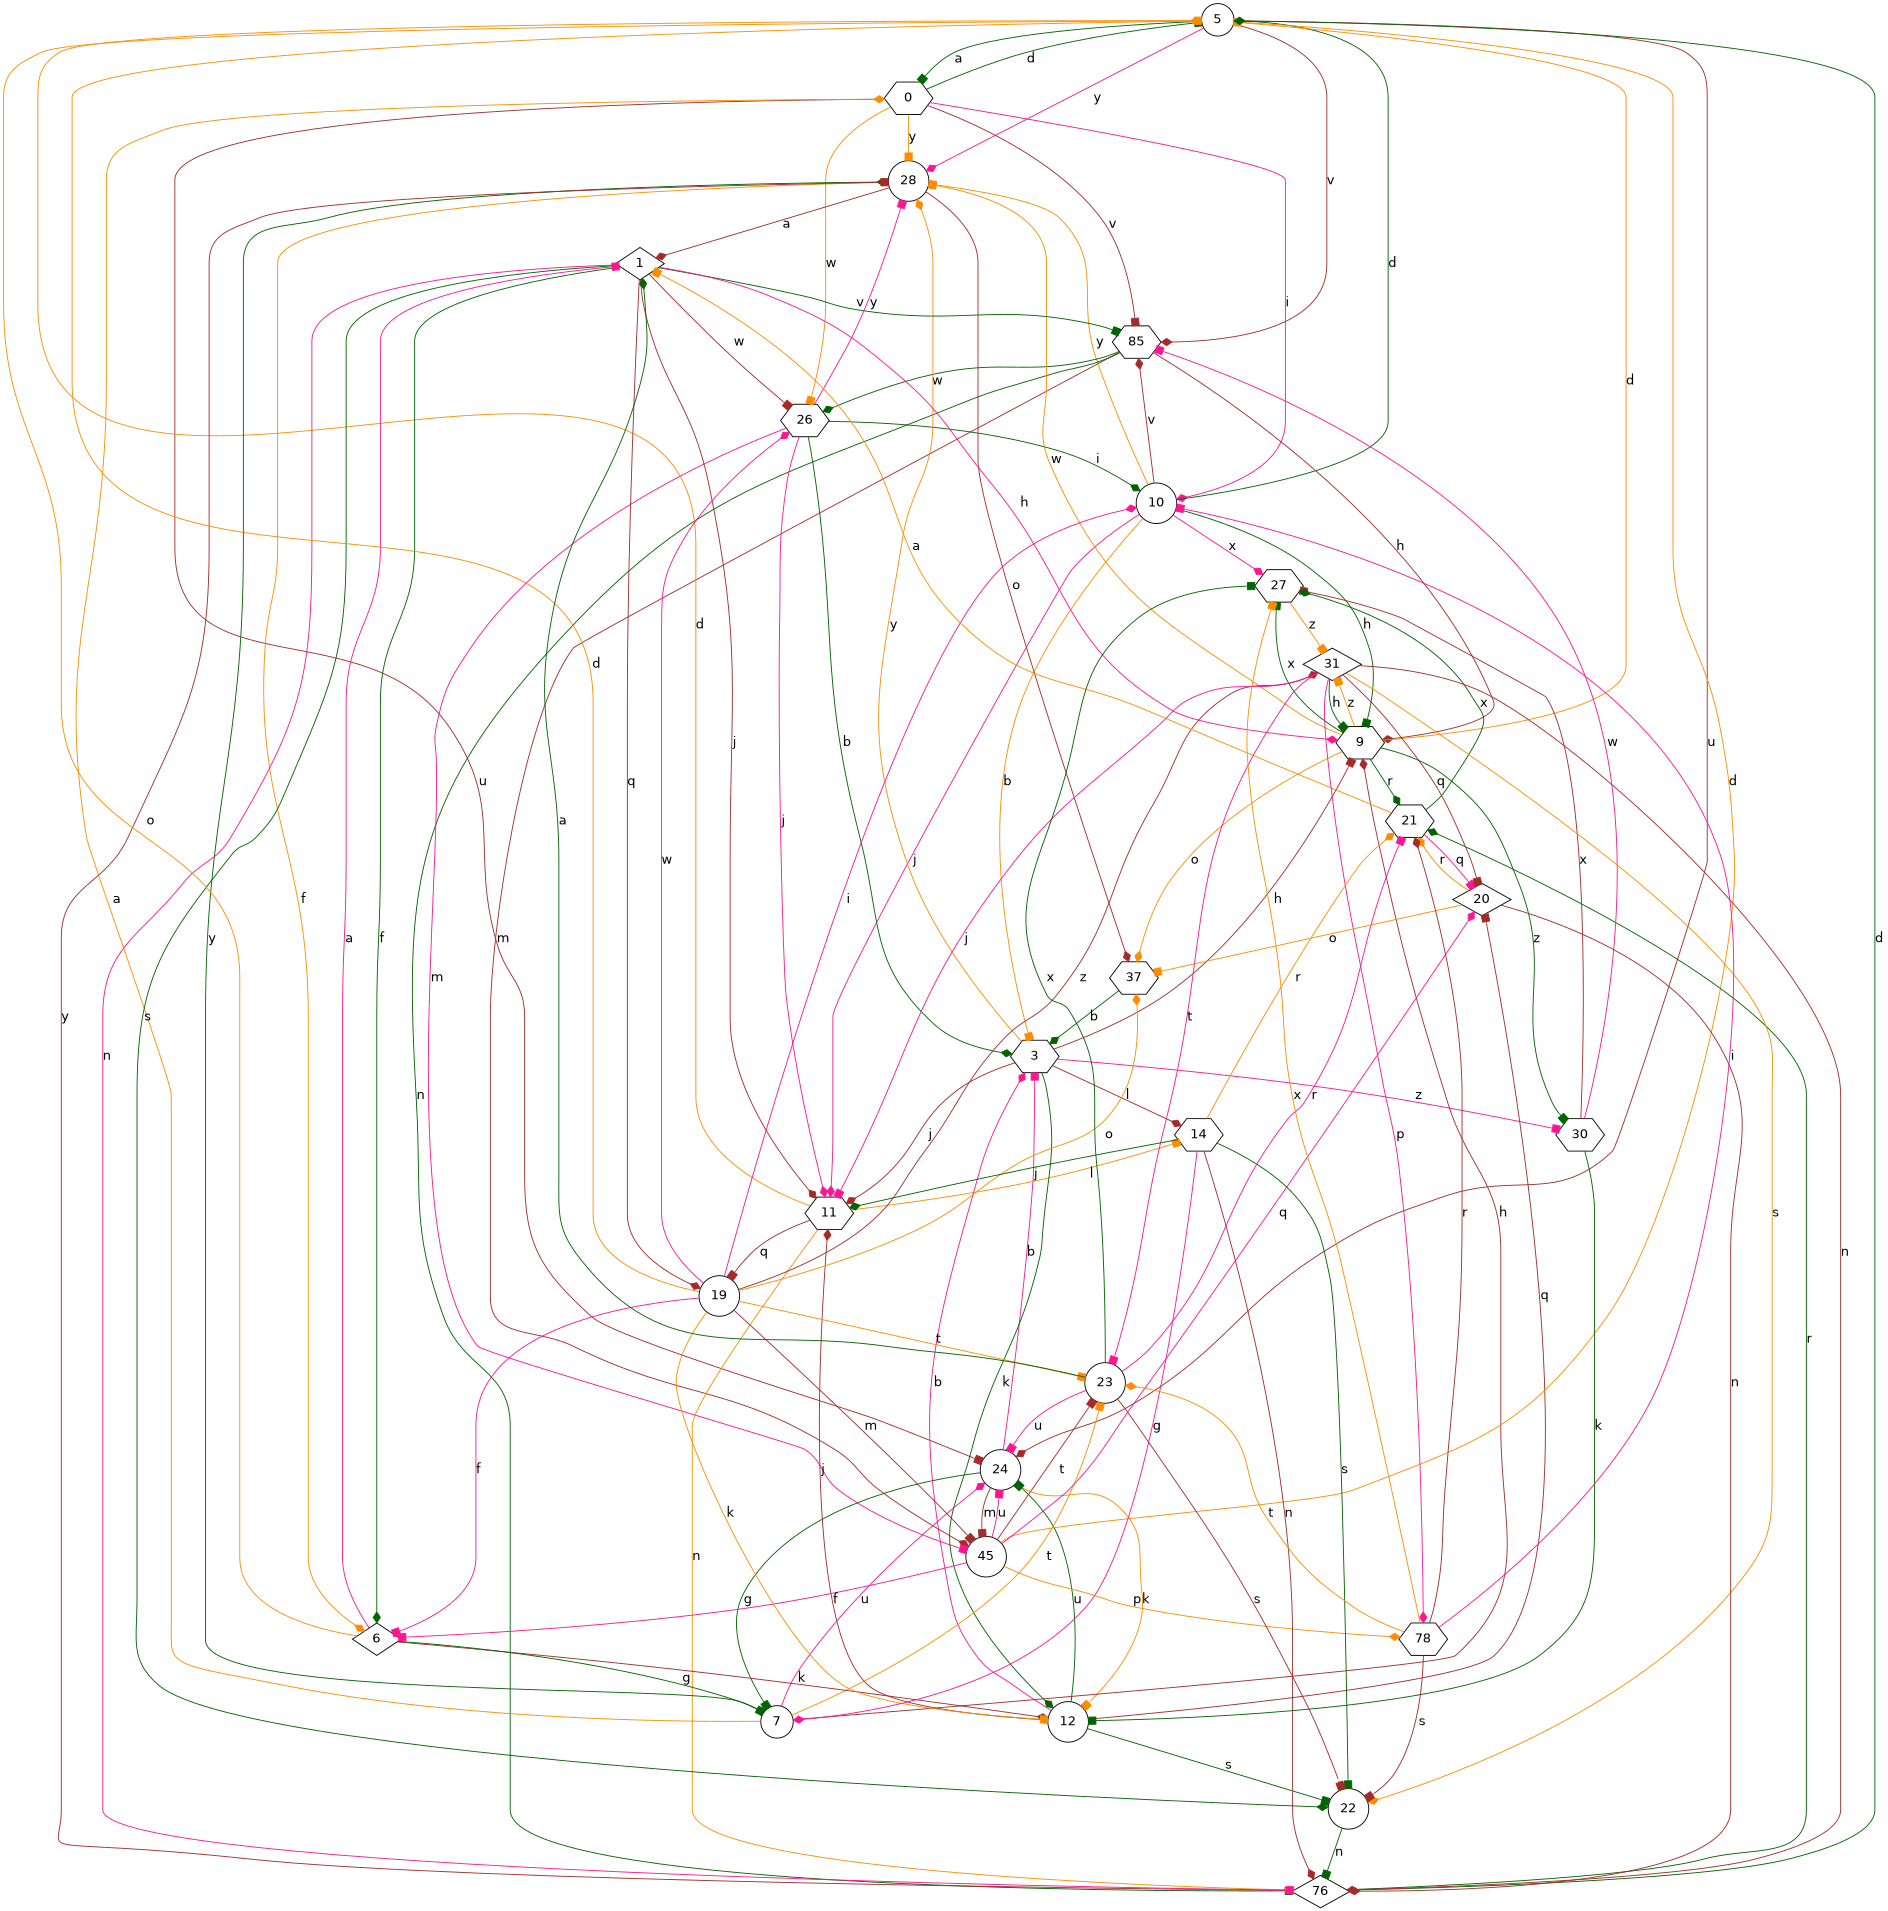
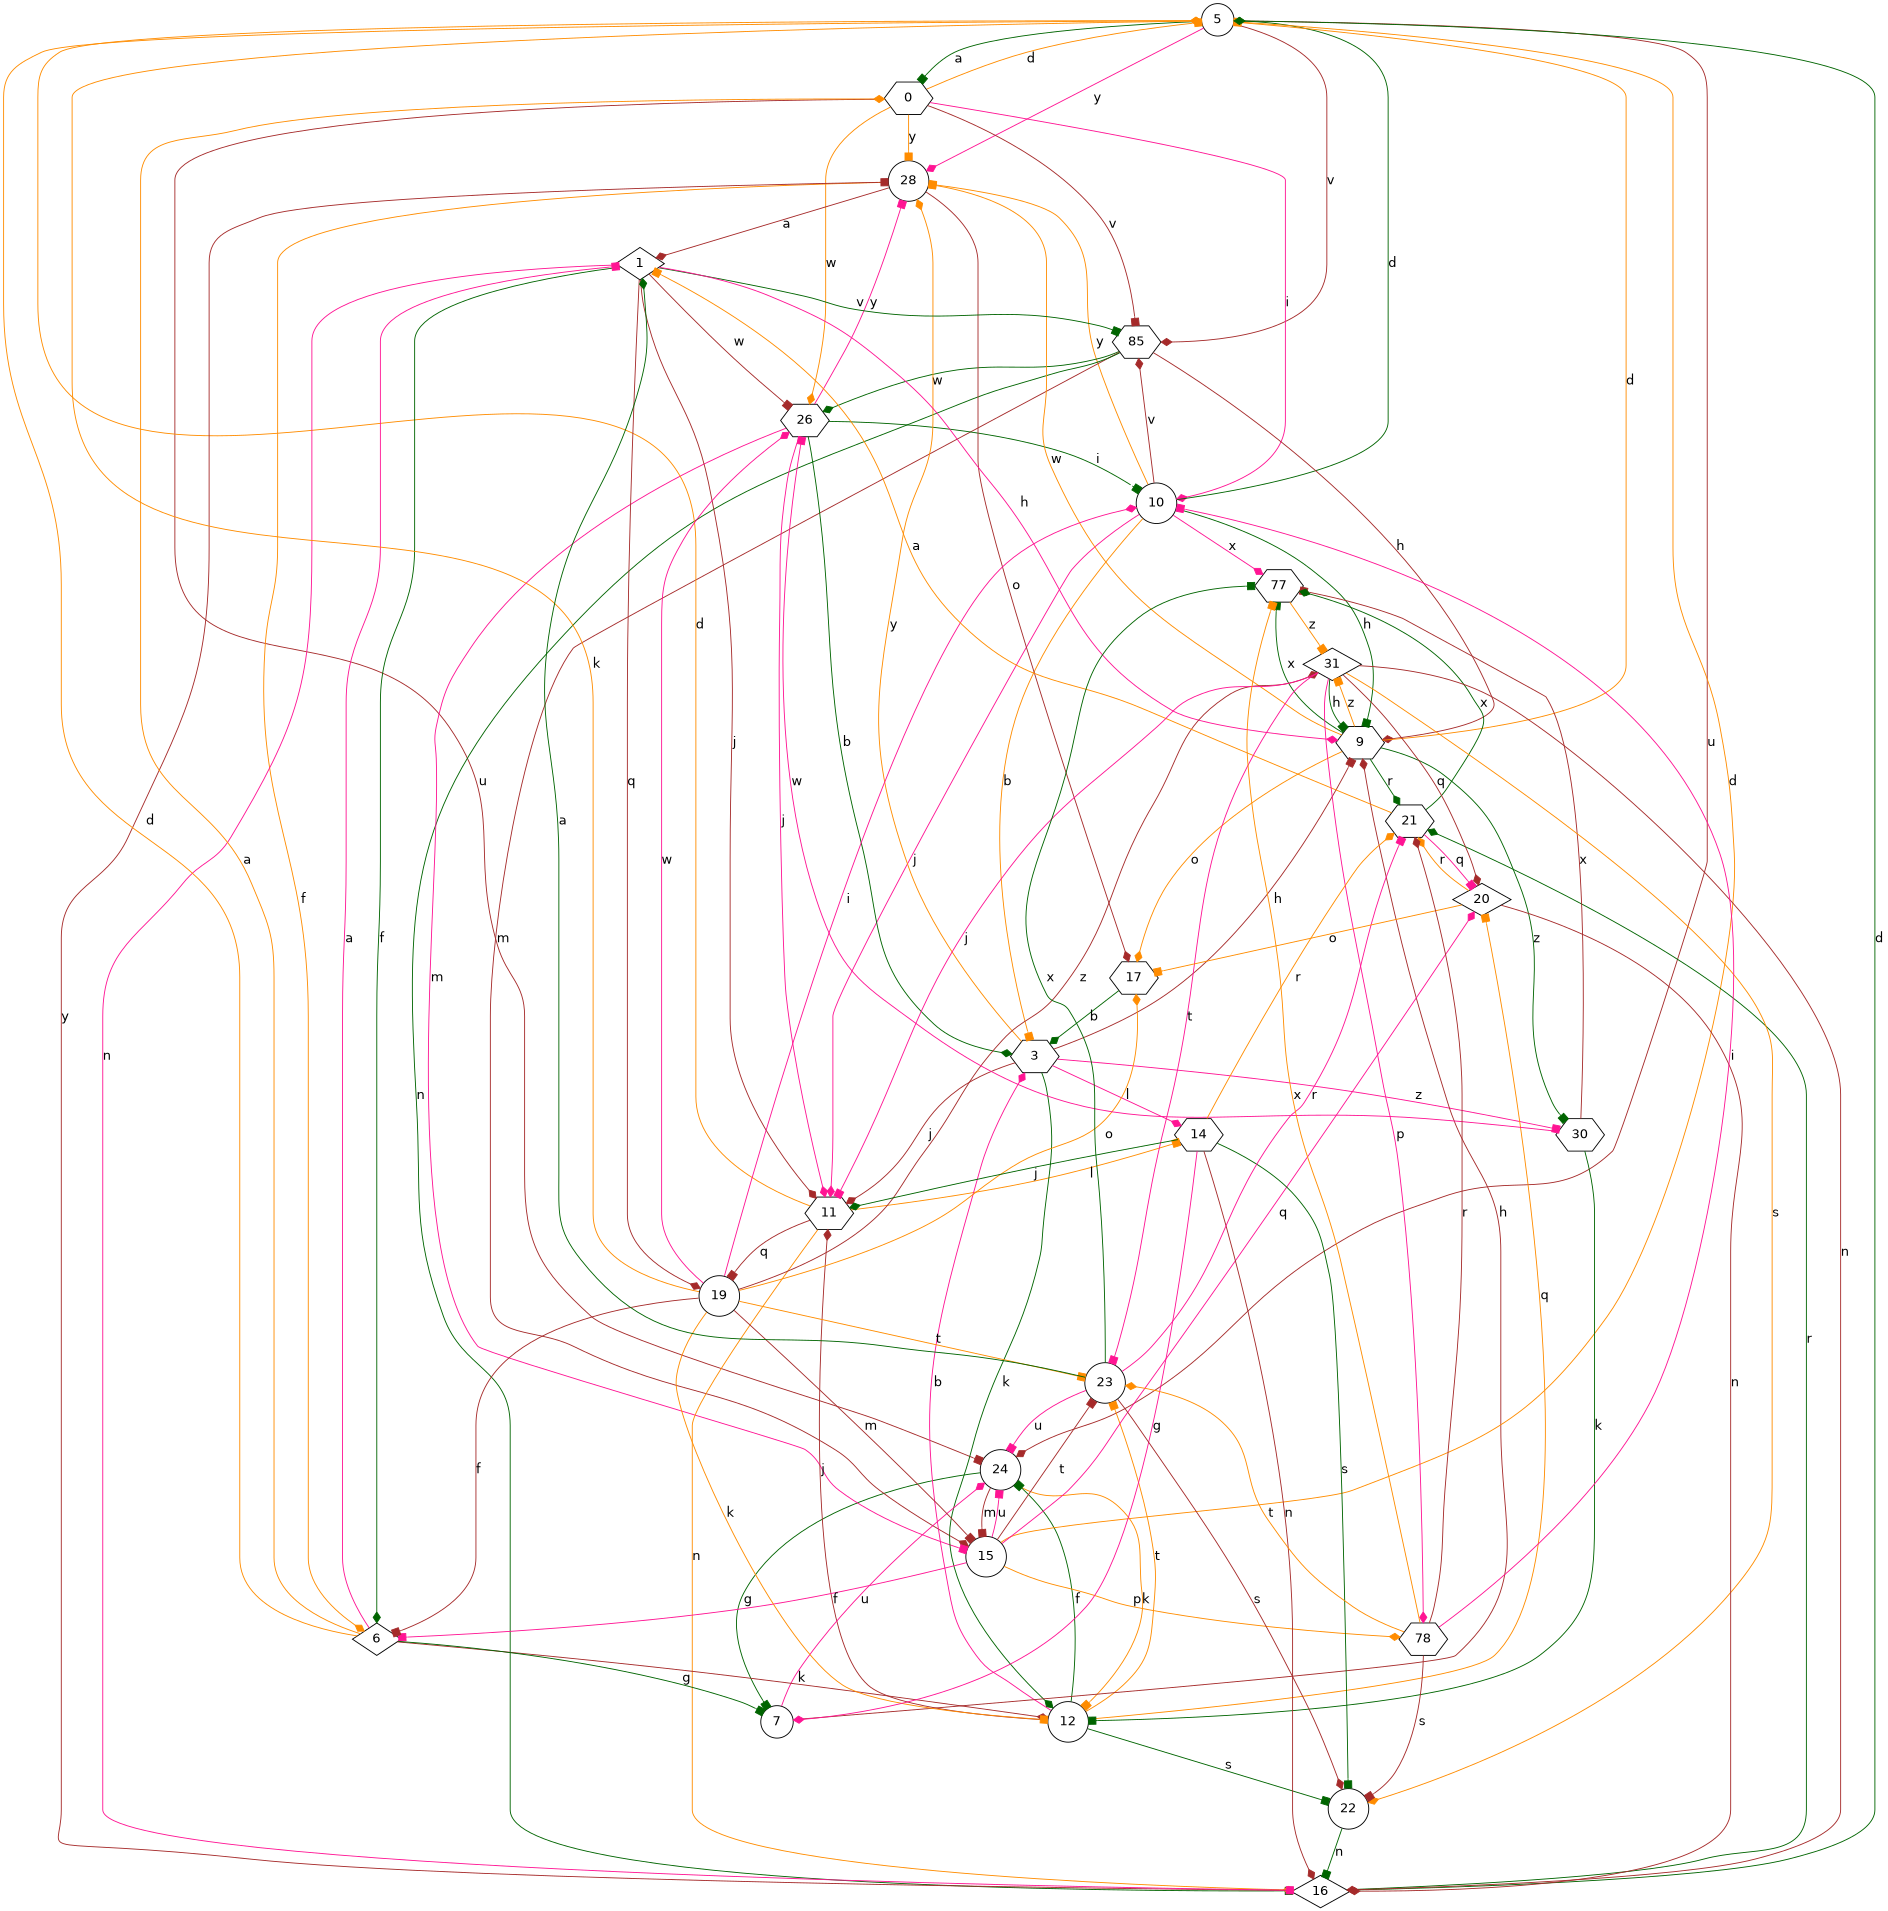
(1057, 45) -> (1057, 45)
(826, 237) -> (826, 237)
(58, 365) -> (58, 365)
(984, 434) -> (984, 434)
(1279, 586) -> (1279, 586)
(1563, 632) -> (934, 1035)
(597, 664) -> (597, 664)
(1427, 772) -> (1427, 772)
(151, 821) -> (151, 821)
(85, 823) -> (141, 572)
(210, 907) -> none
(1134, 978) -> (1134, 978)
(1112, 1093) -> (1112, 1093)
(1025, 1266) -> none
(480, 1408) -> (480, 1408)
(137, 1425) -> none
(1542, 1498) -> (1542, 1498)
(986, 1557) -> (986, 1557)
(1241, 1582) -> (1241, 1582)
(1078, 1600) -> (1078, 1600)
(986, 1603) -> (1155, 1573)
(1321, 1892) -> (1321, 1892)
